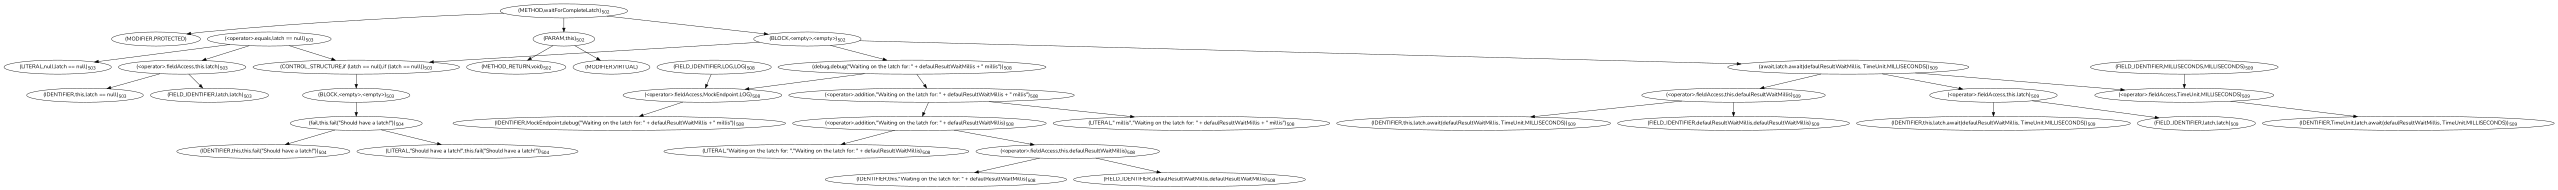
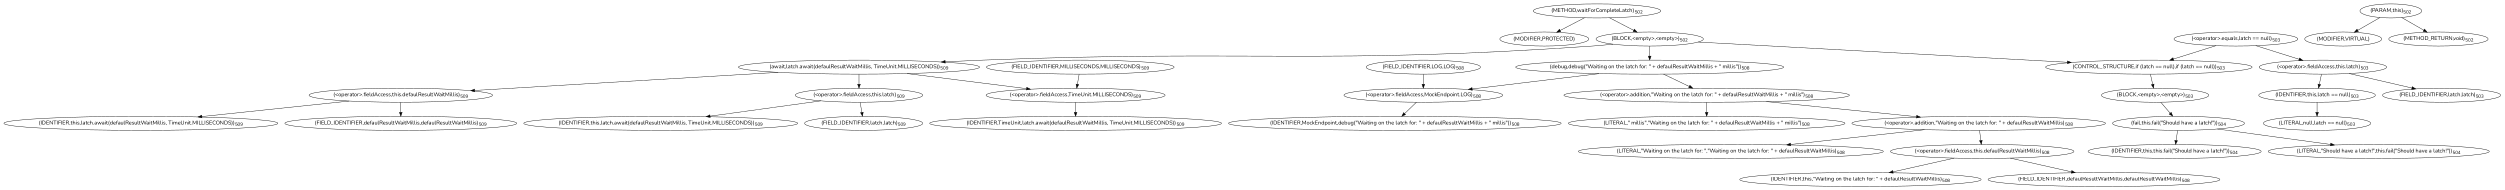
(564, 23) -> none
(164, 53) -> (2317, 107)
